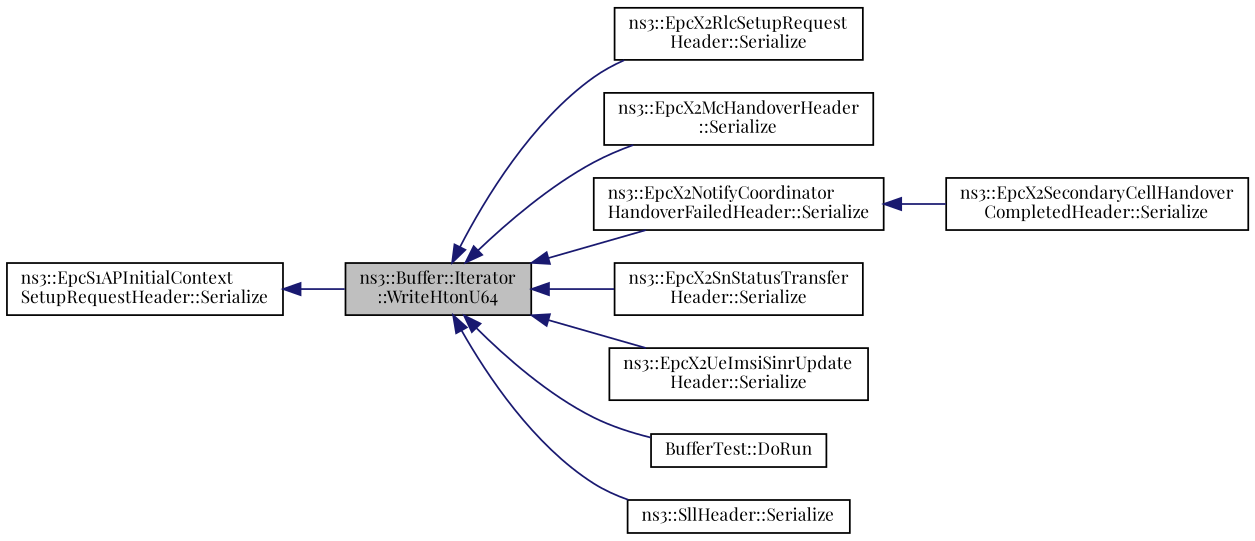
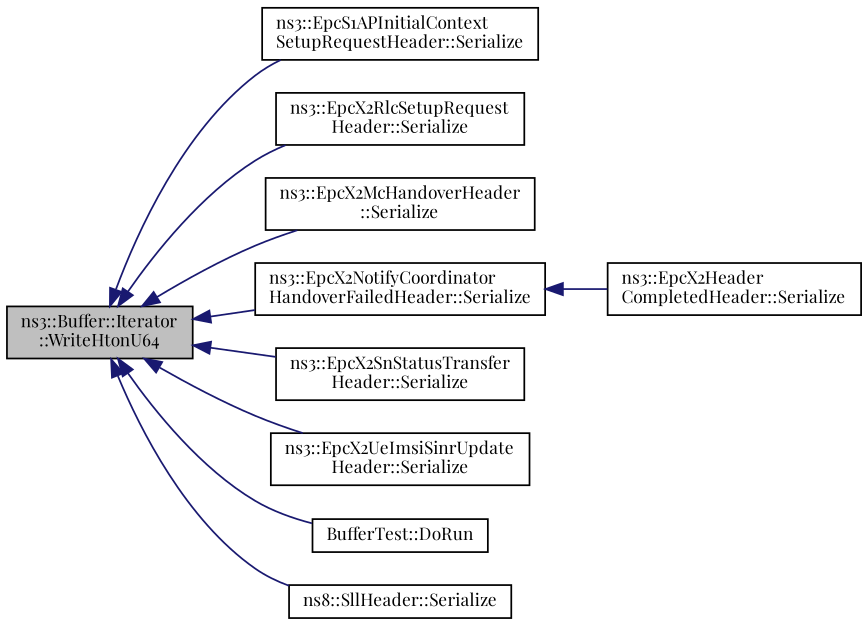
(1097, 204) -> (734, 289)
(323, 289) -> (180, 161)
(739, 516) -> (400, 602)
